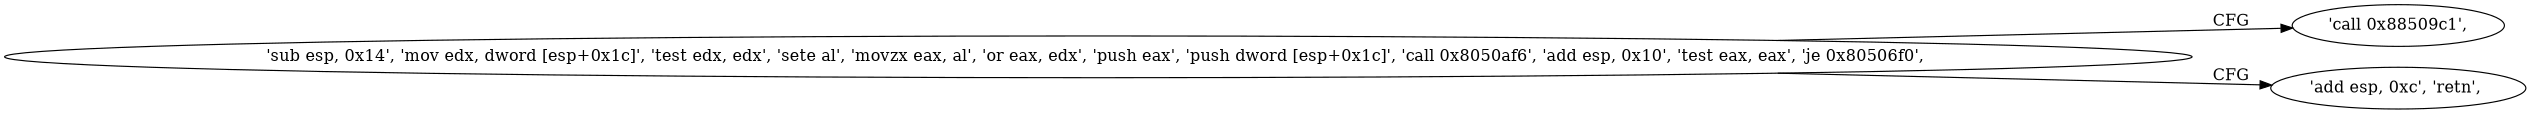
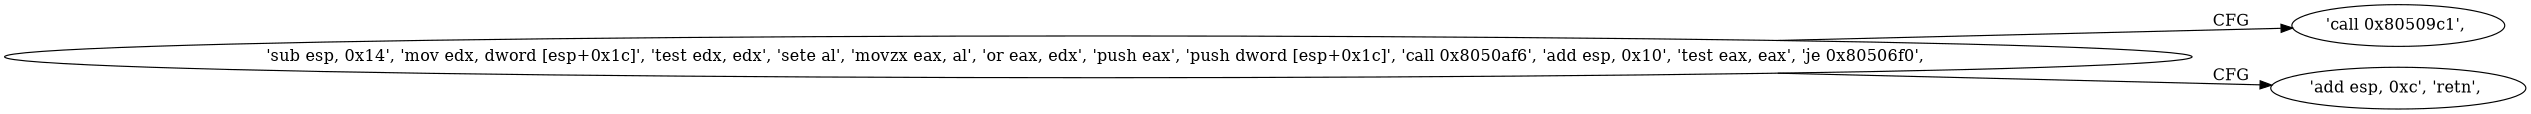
(2398, 26) -> (2398, 26)
